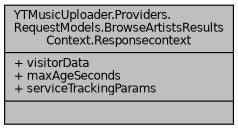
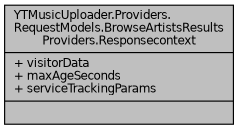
(119, 41) -> (119, 41)
